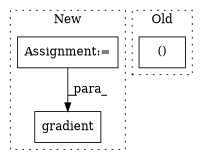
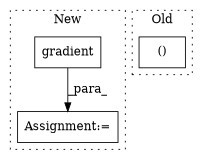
(68, 85) -> (68, 85)
